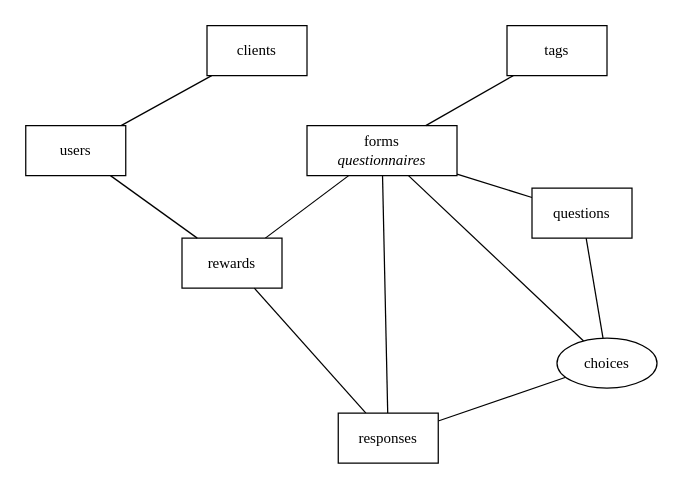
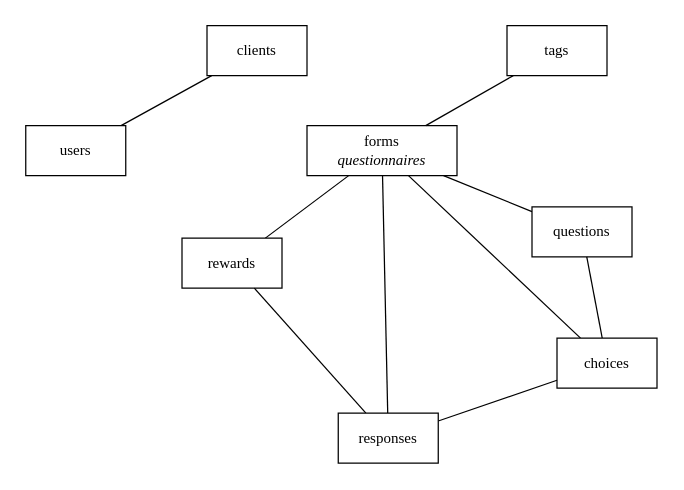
(154, 207) -> none
(582, 213) -> (582, 232)
(607, 363) -> (607, 363)
